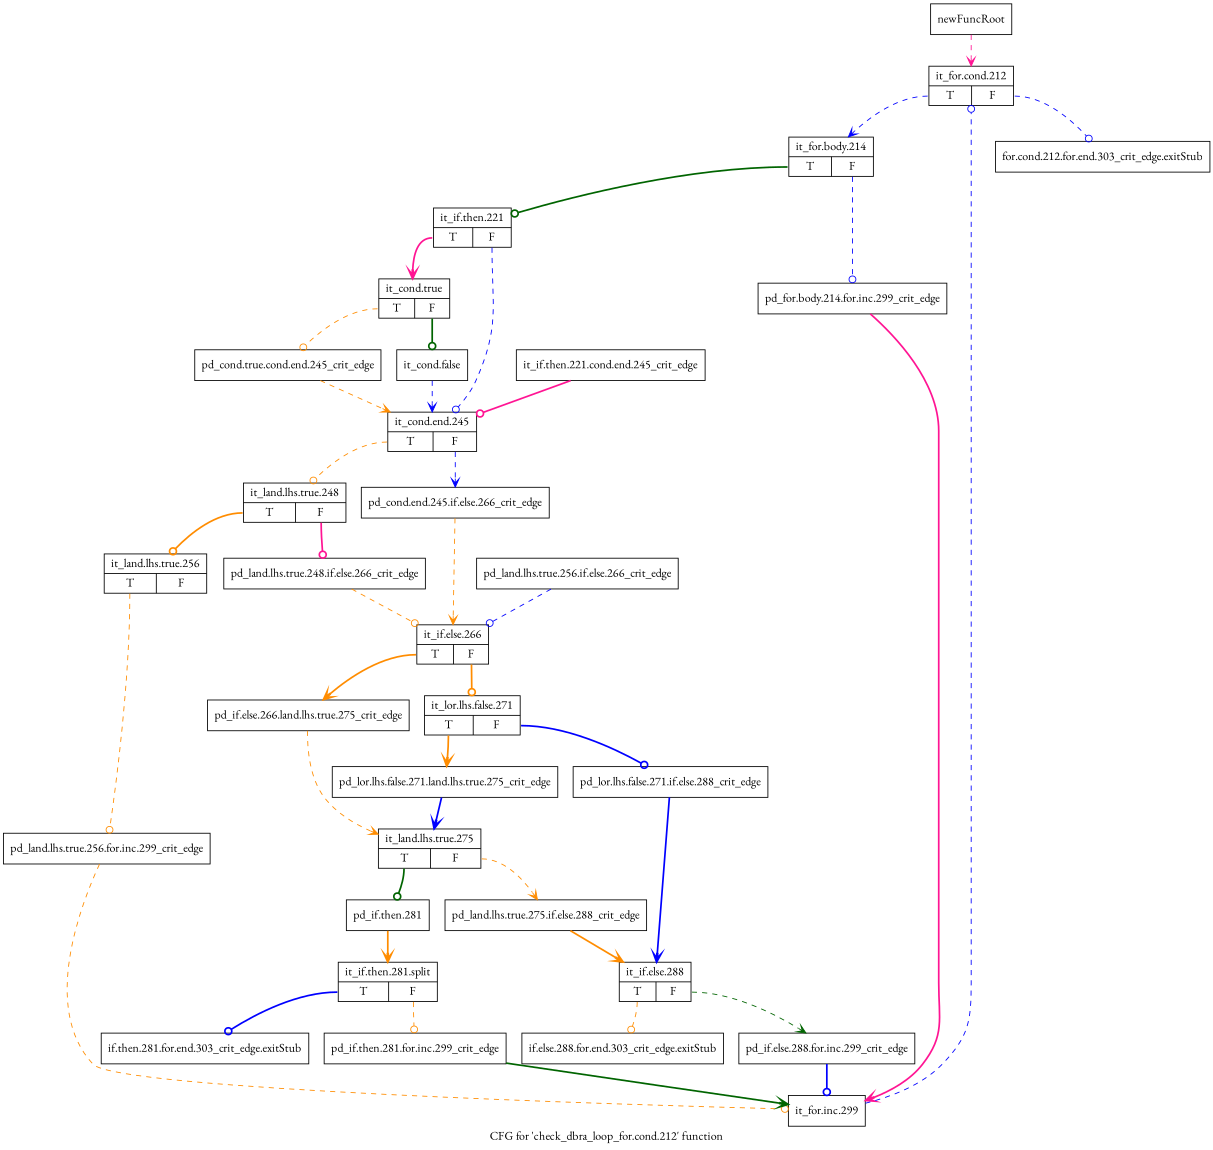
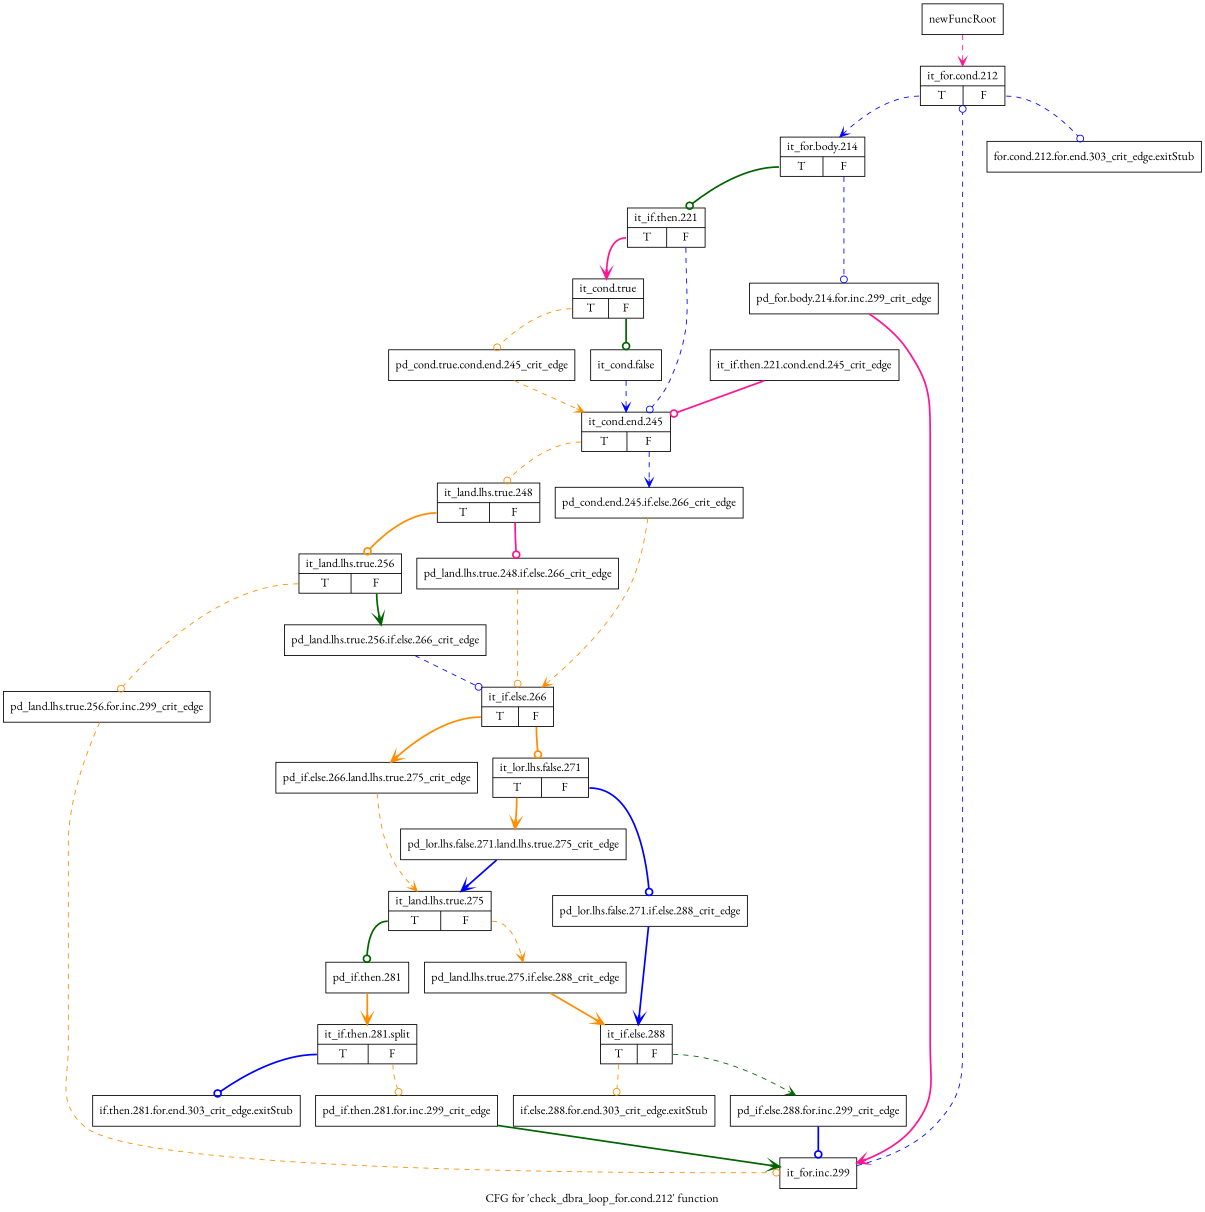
none -> (377, 605)
